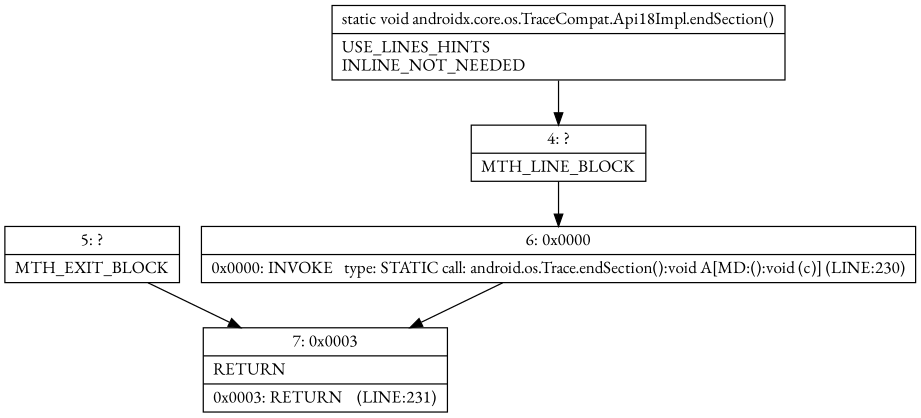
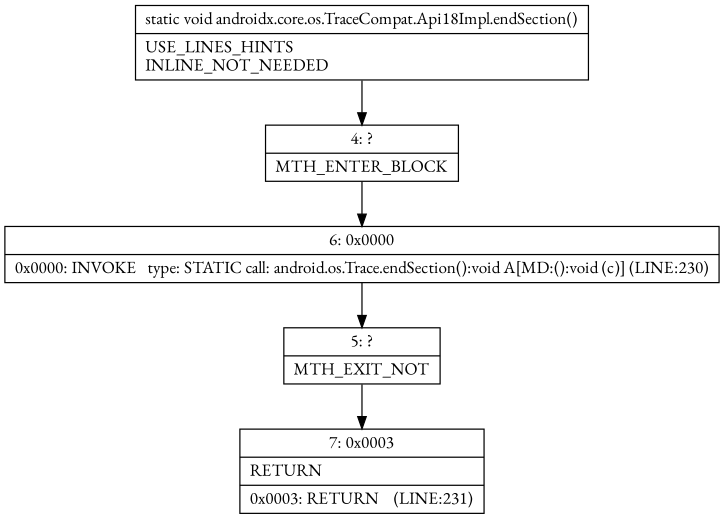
(559, 167) -> (362, 167)
(92, 268) -> (362, 369)
(462, 303) -> (362, 299)
